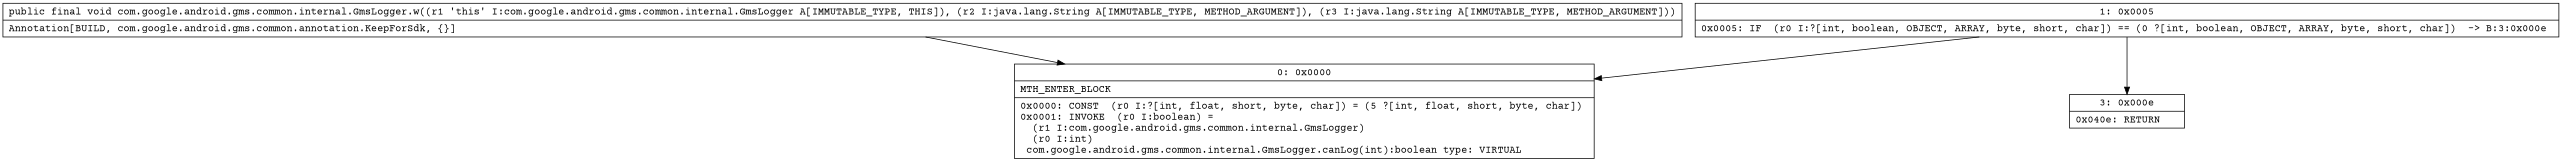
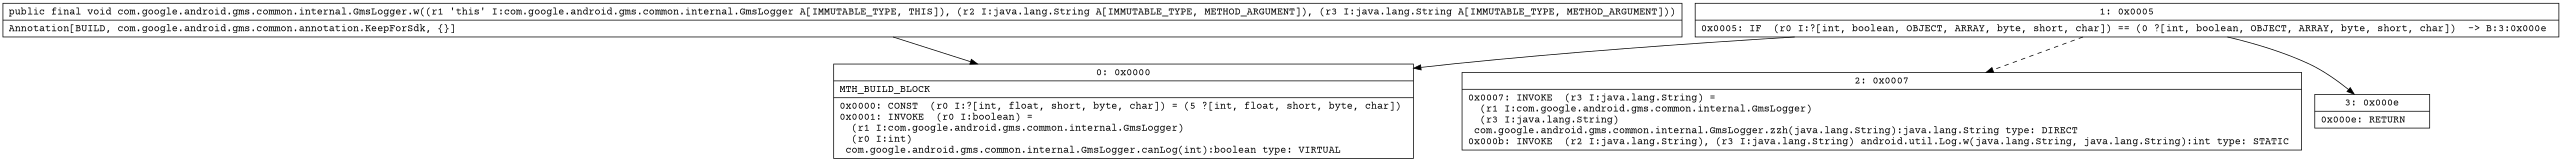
(1066, 89) -> (885, 89)
none -> (1882, 111)
(2127, 119) -> (2372, 119)
